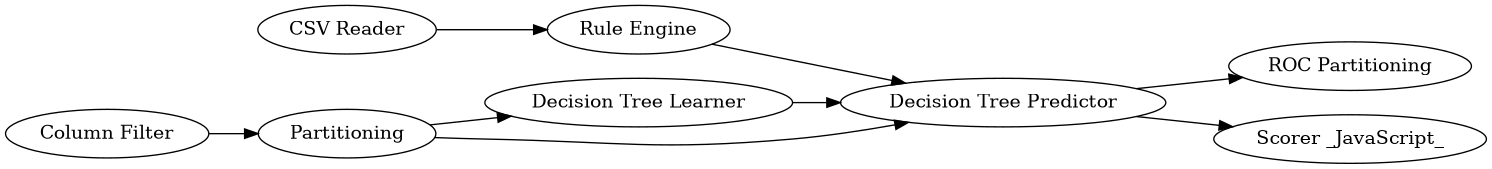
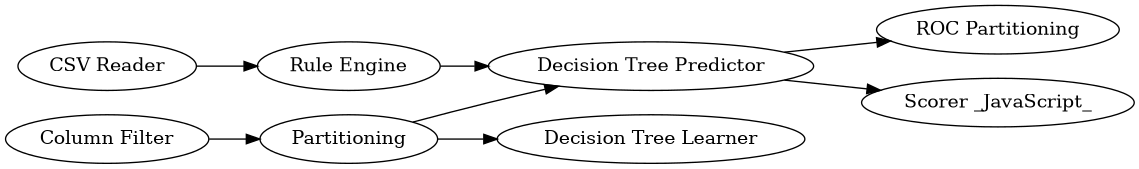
(809, 103) -> none
